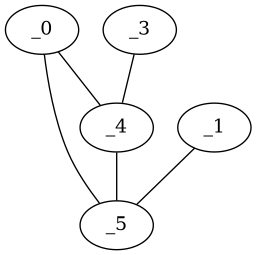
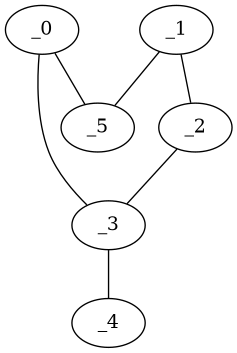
(79, 79) -> (44, 136)
none -> (195, 128)
(117, 177) -> none
